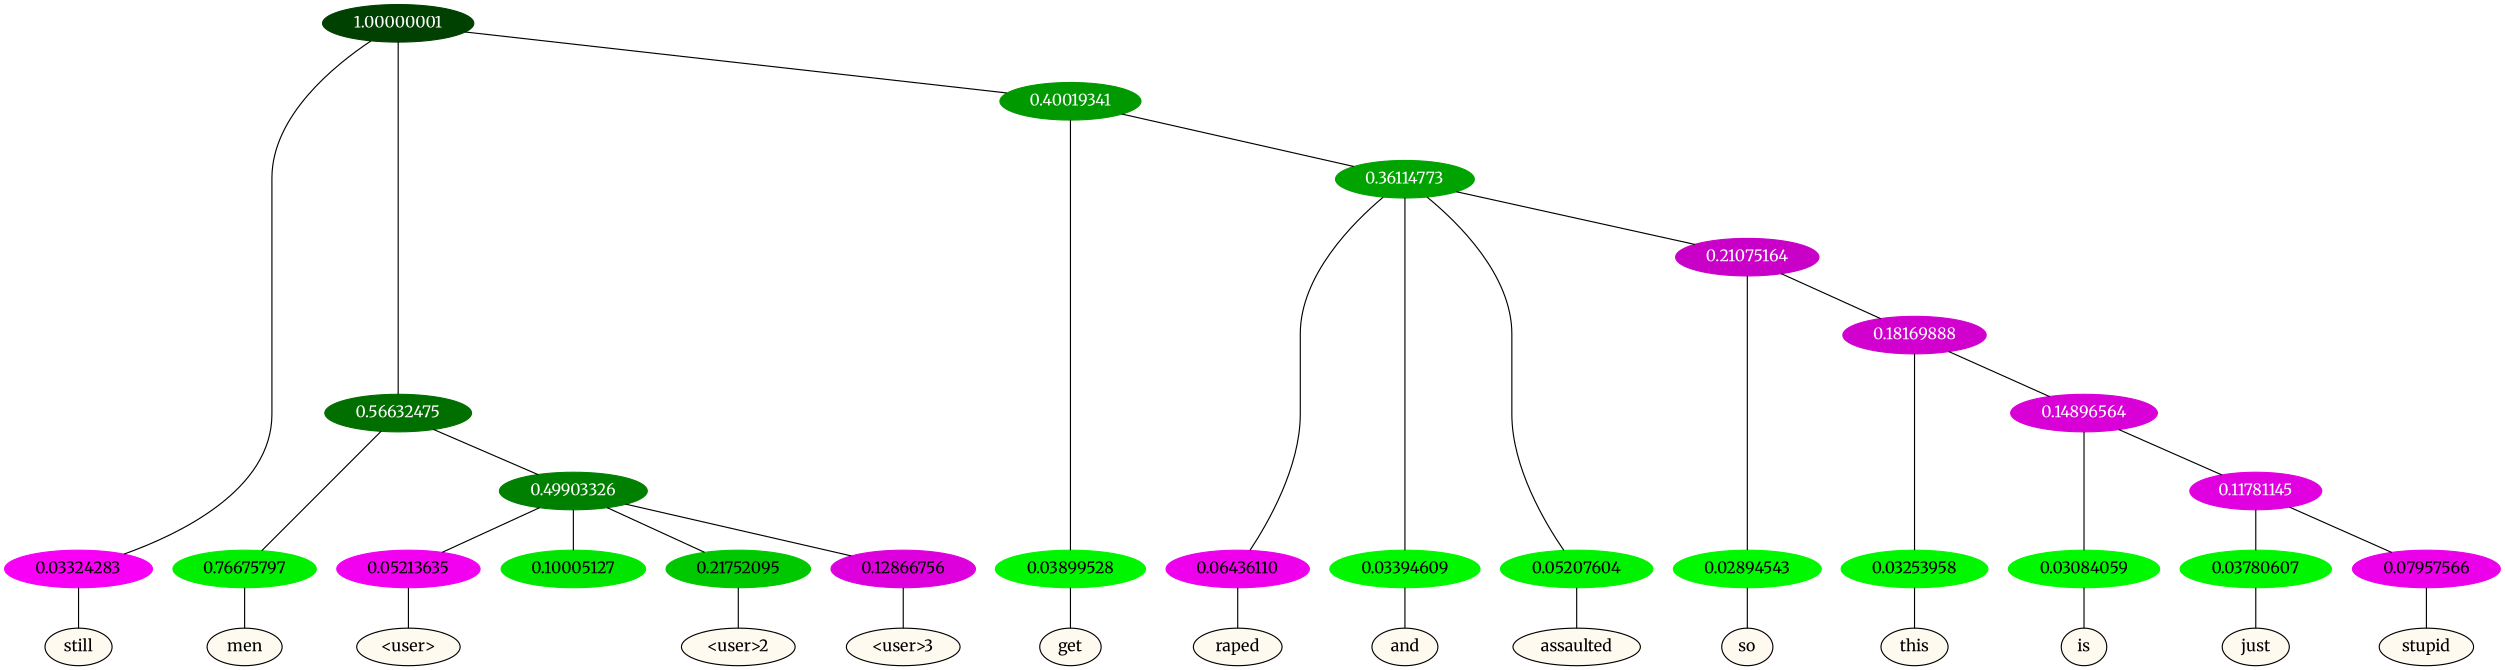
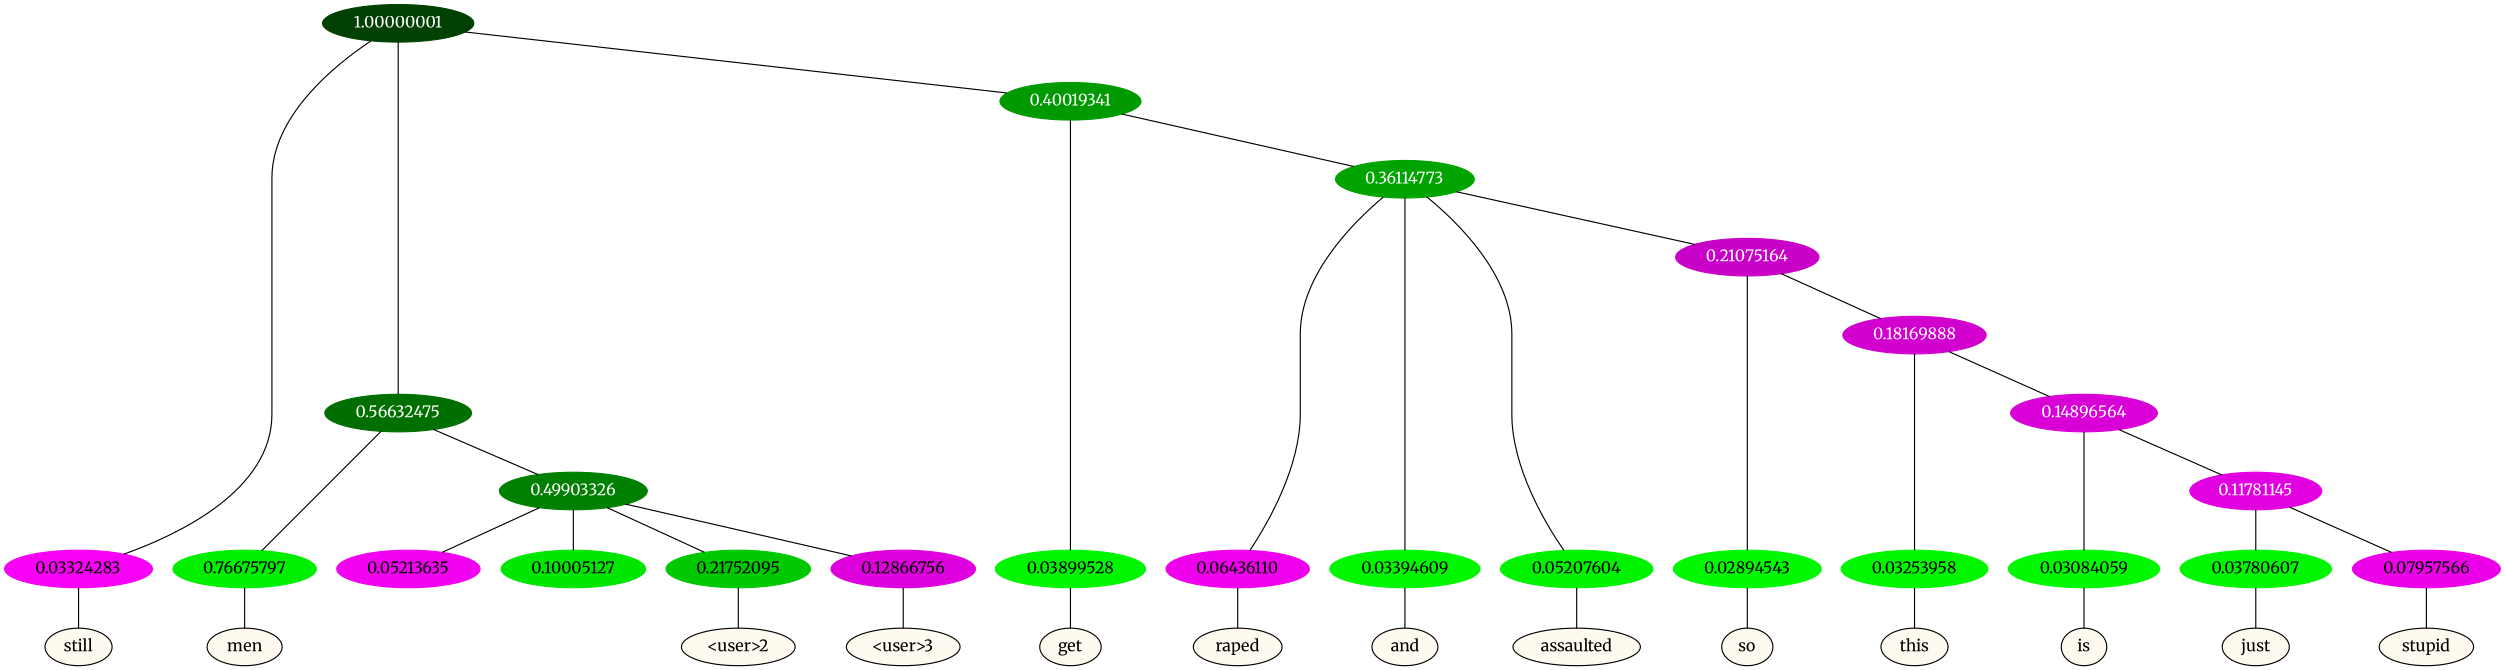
(408, 647) -> none
